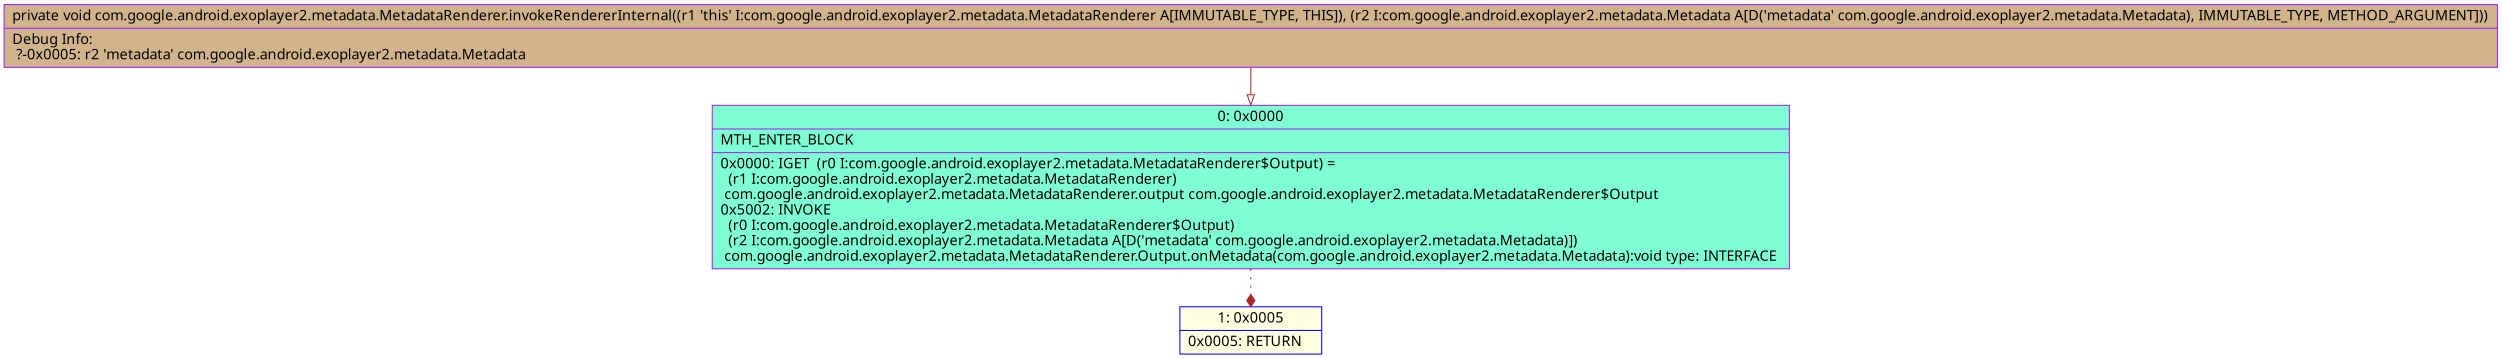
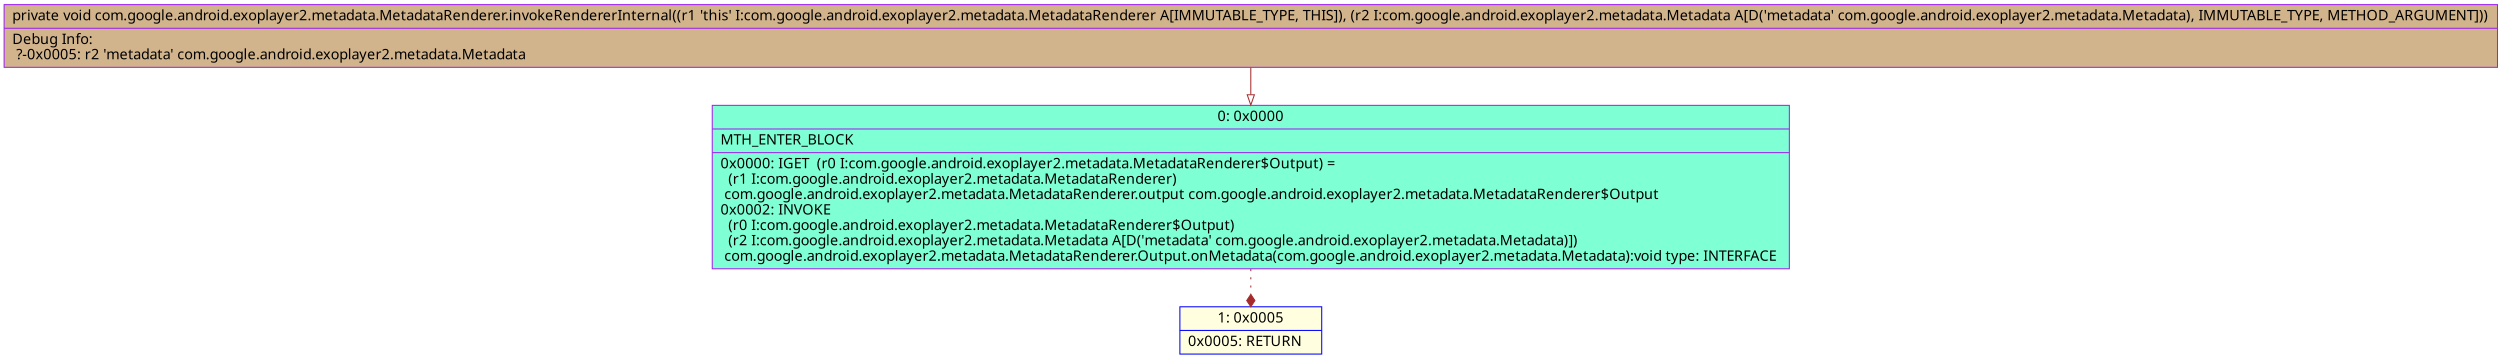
(780, 210) -> (780, 210)
